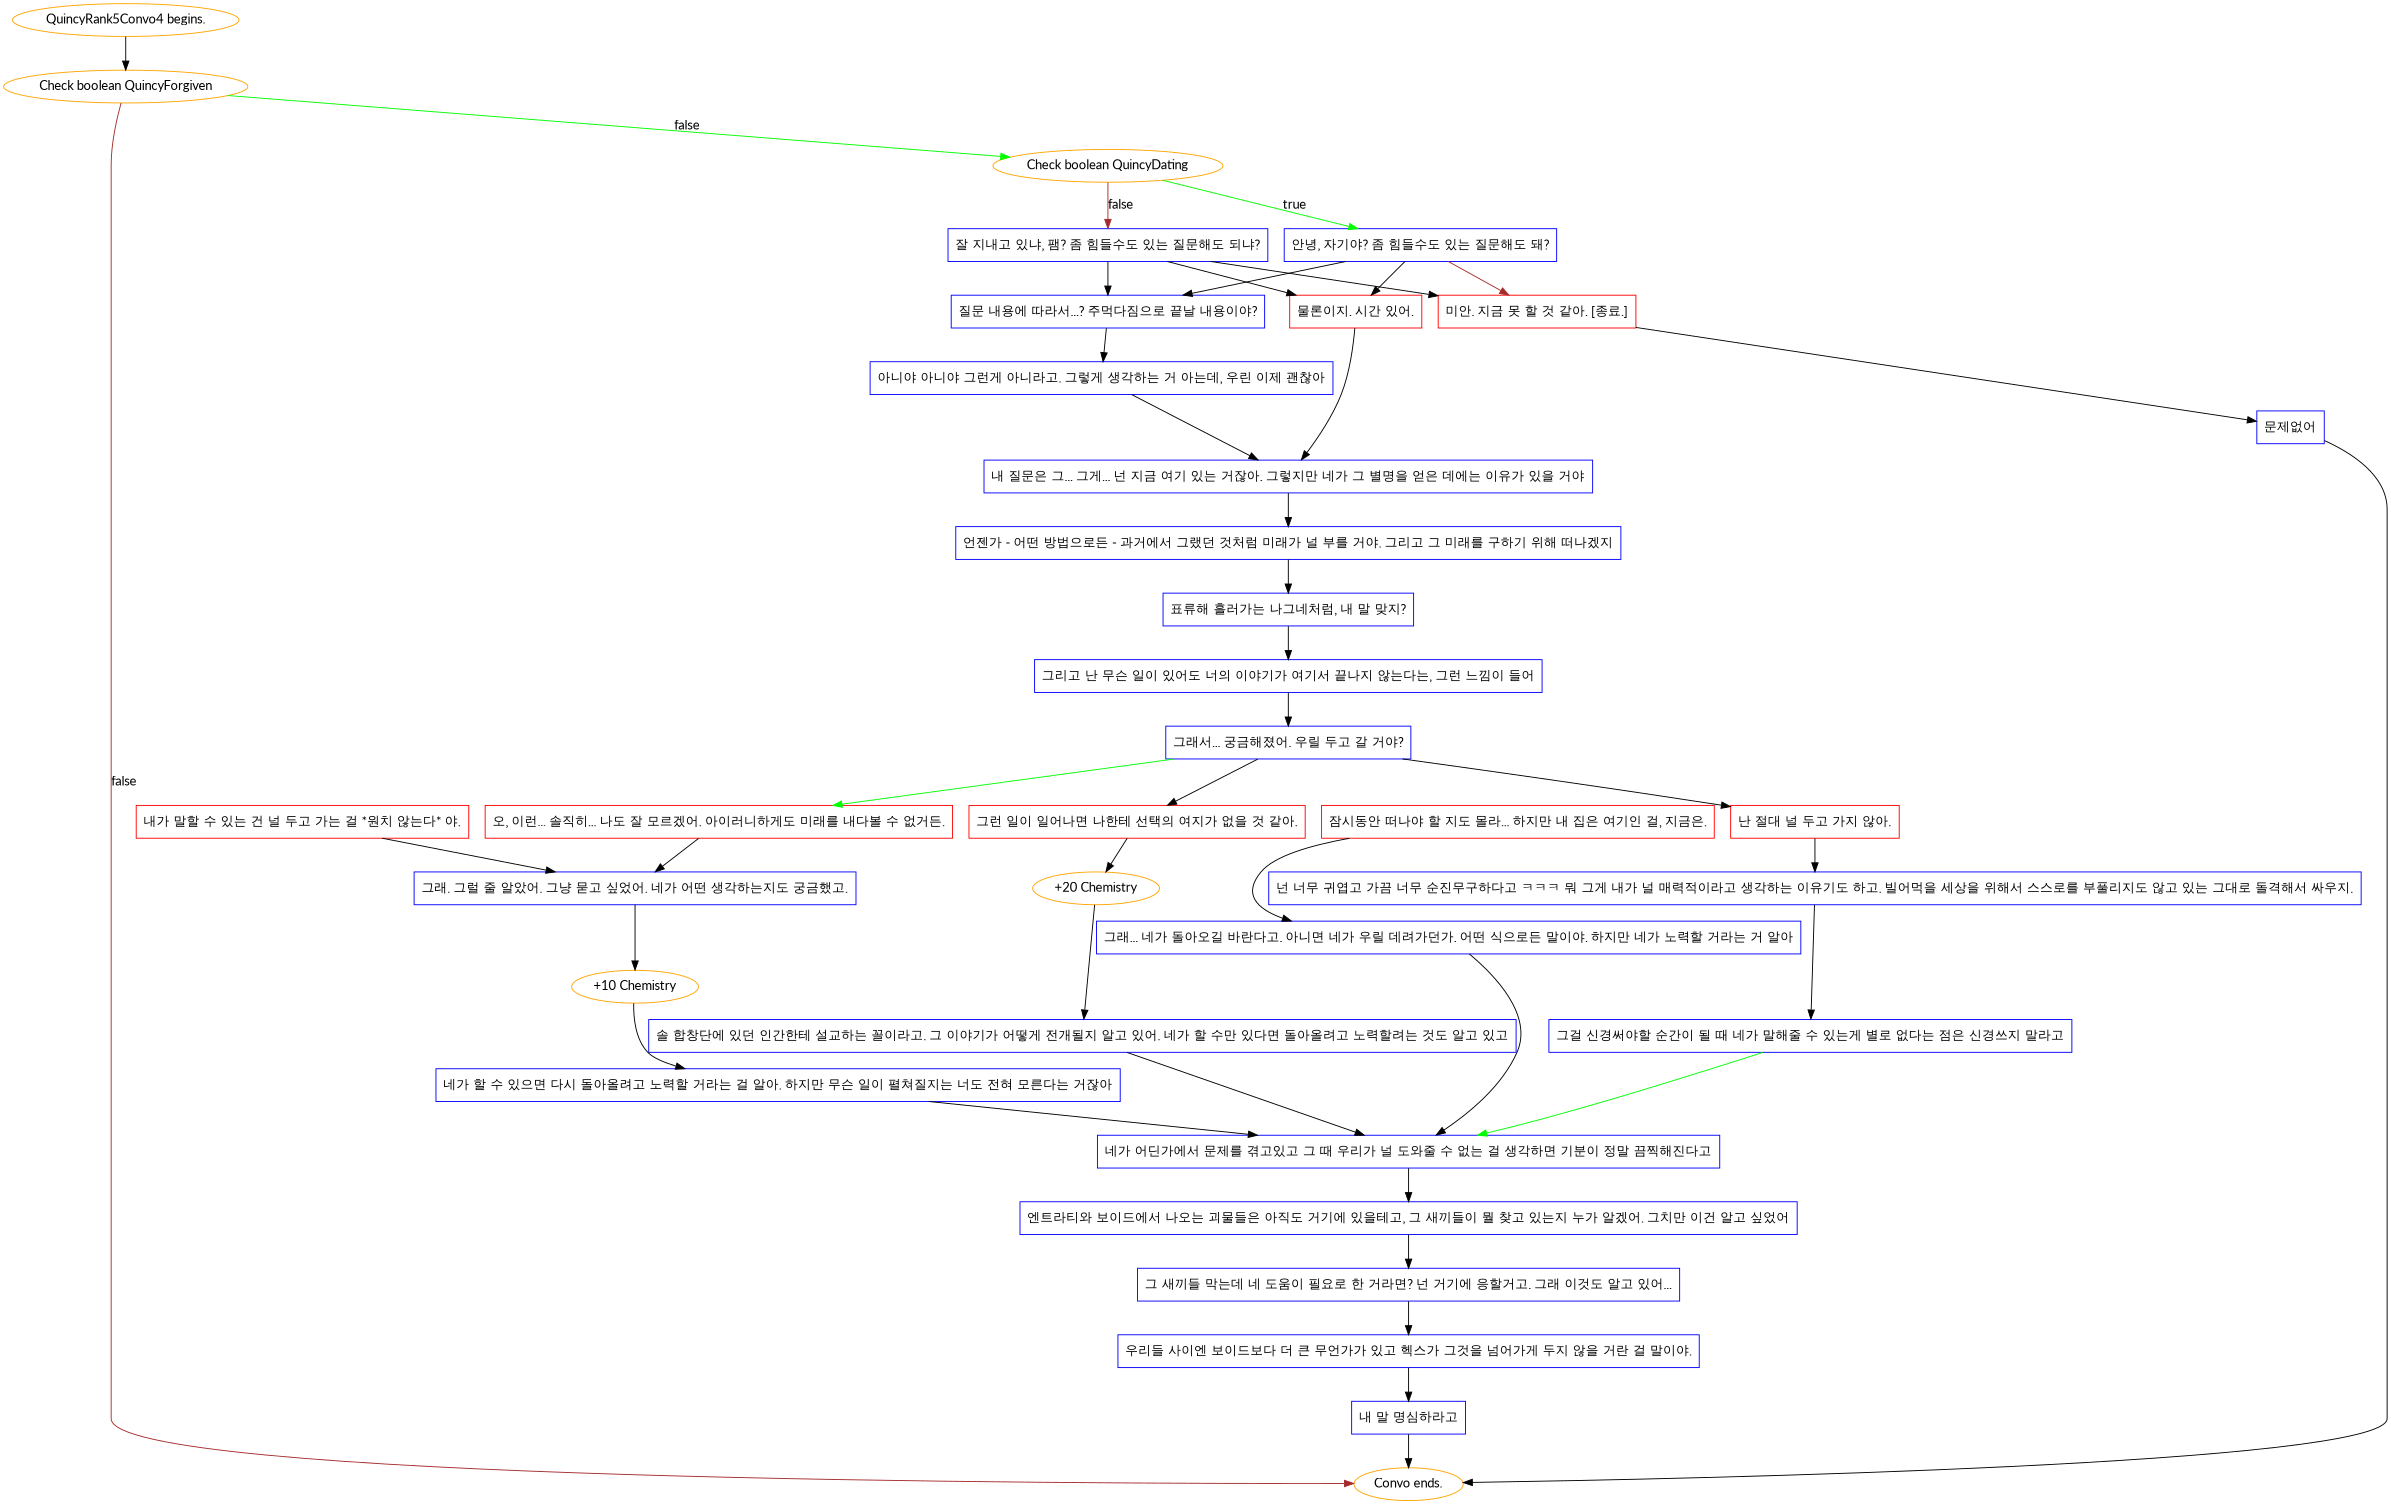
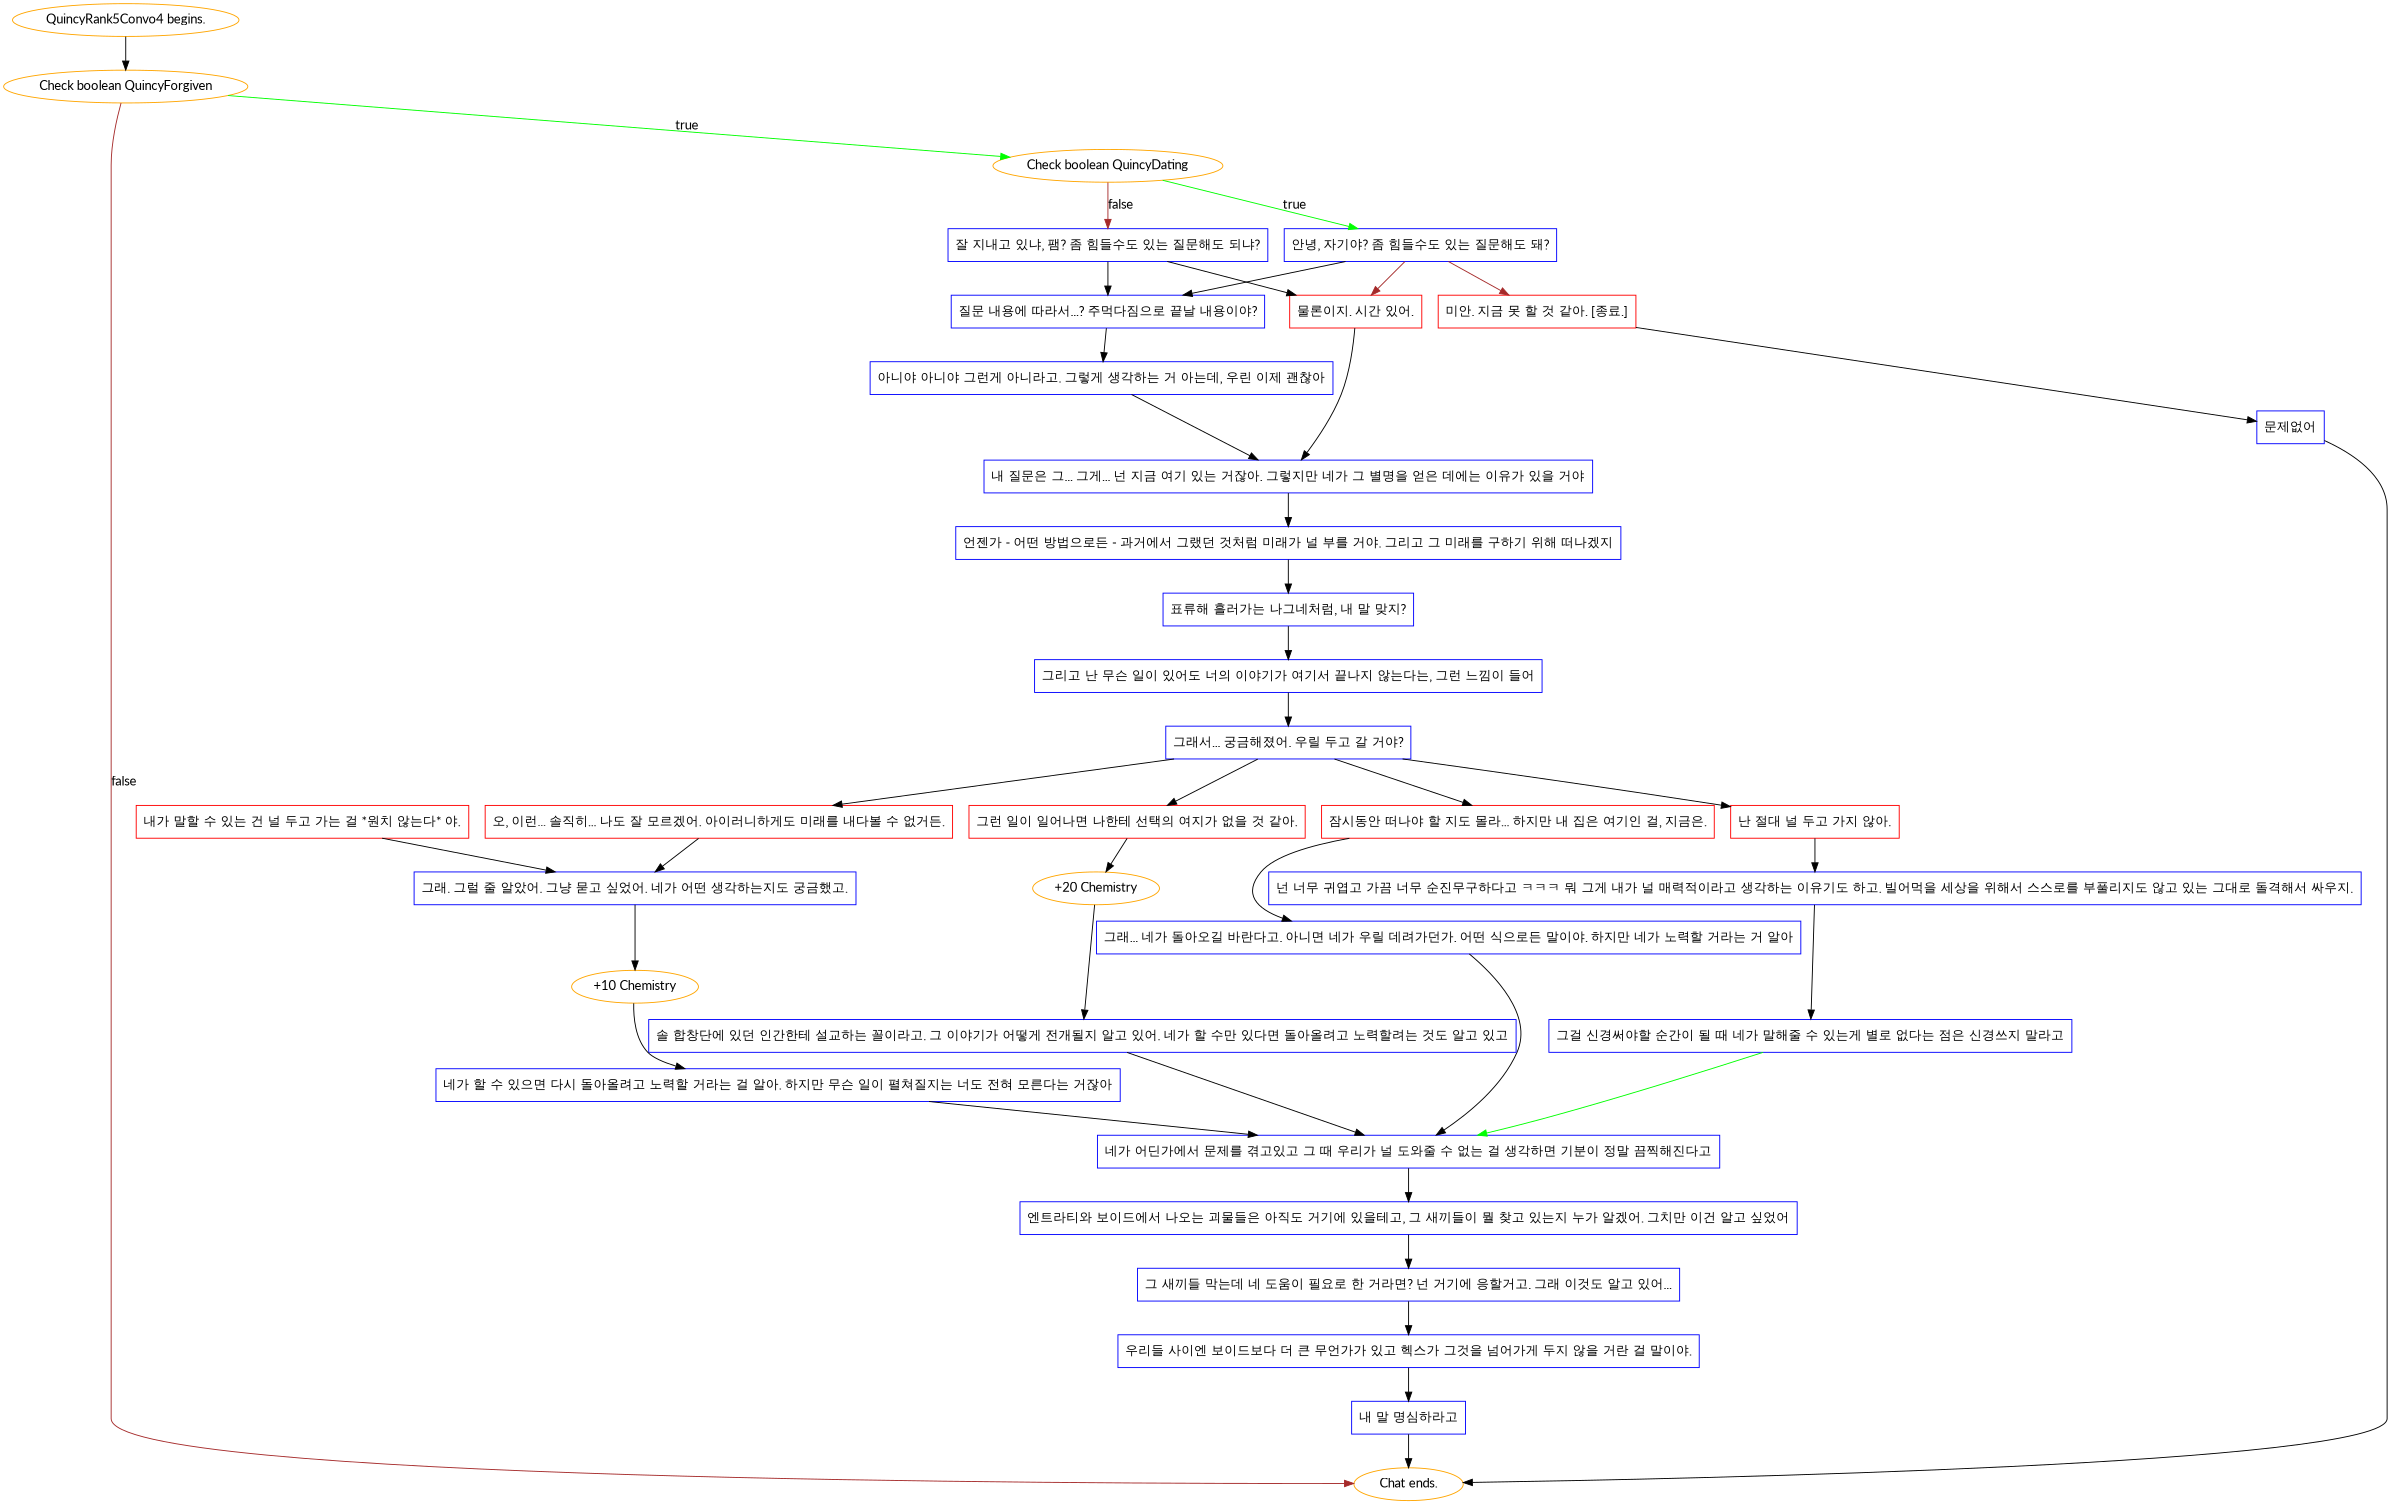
(687, 126) -> (687, 126)
(1391, 275) -> (1391, 275)
(1320, 278) -> none
none -> (1399, 781)
(1008, 782) -> (1008, 782)
(1409, 1484) -> (1409, 1484)
